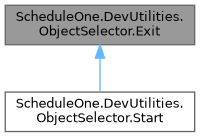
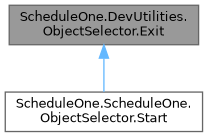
(100, 112) -> (104, 112)
